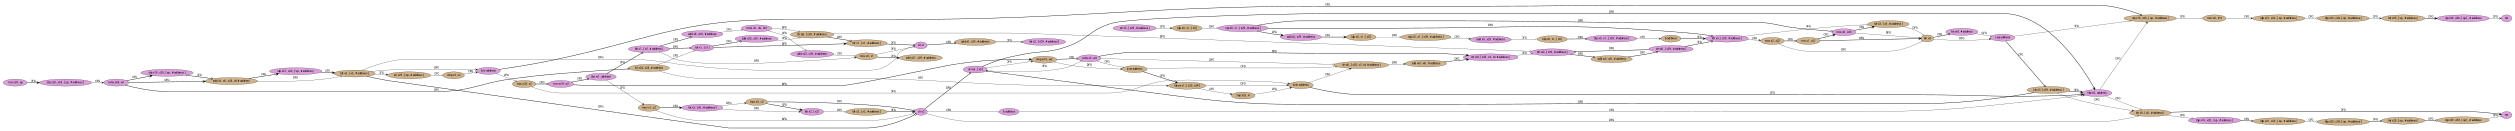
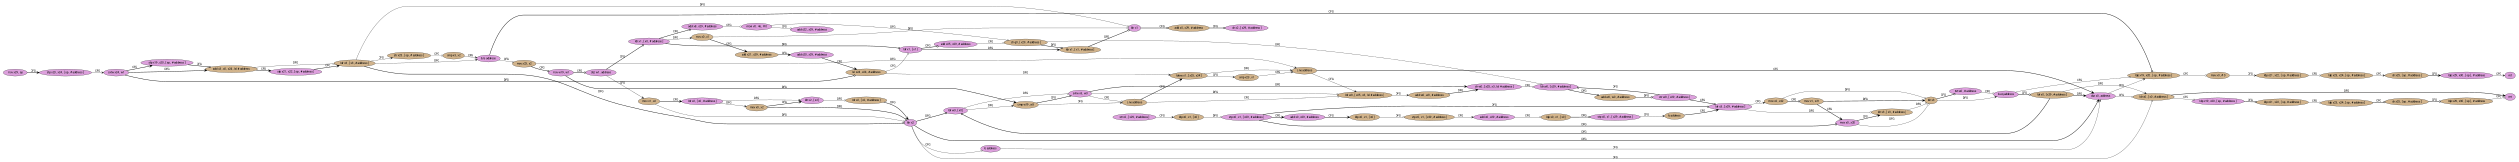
(1549, 14) -> (1513, 141)
none -> (812, 55)
(844, 55) -> none
